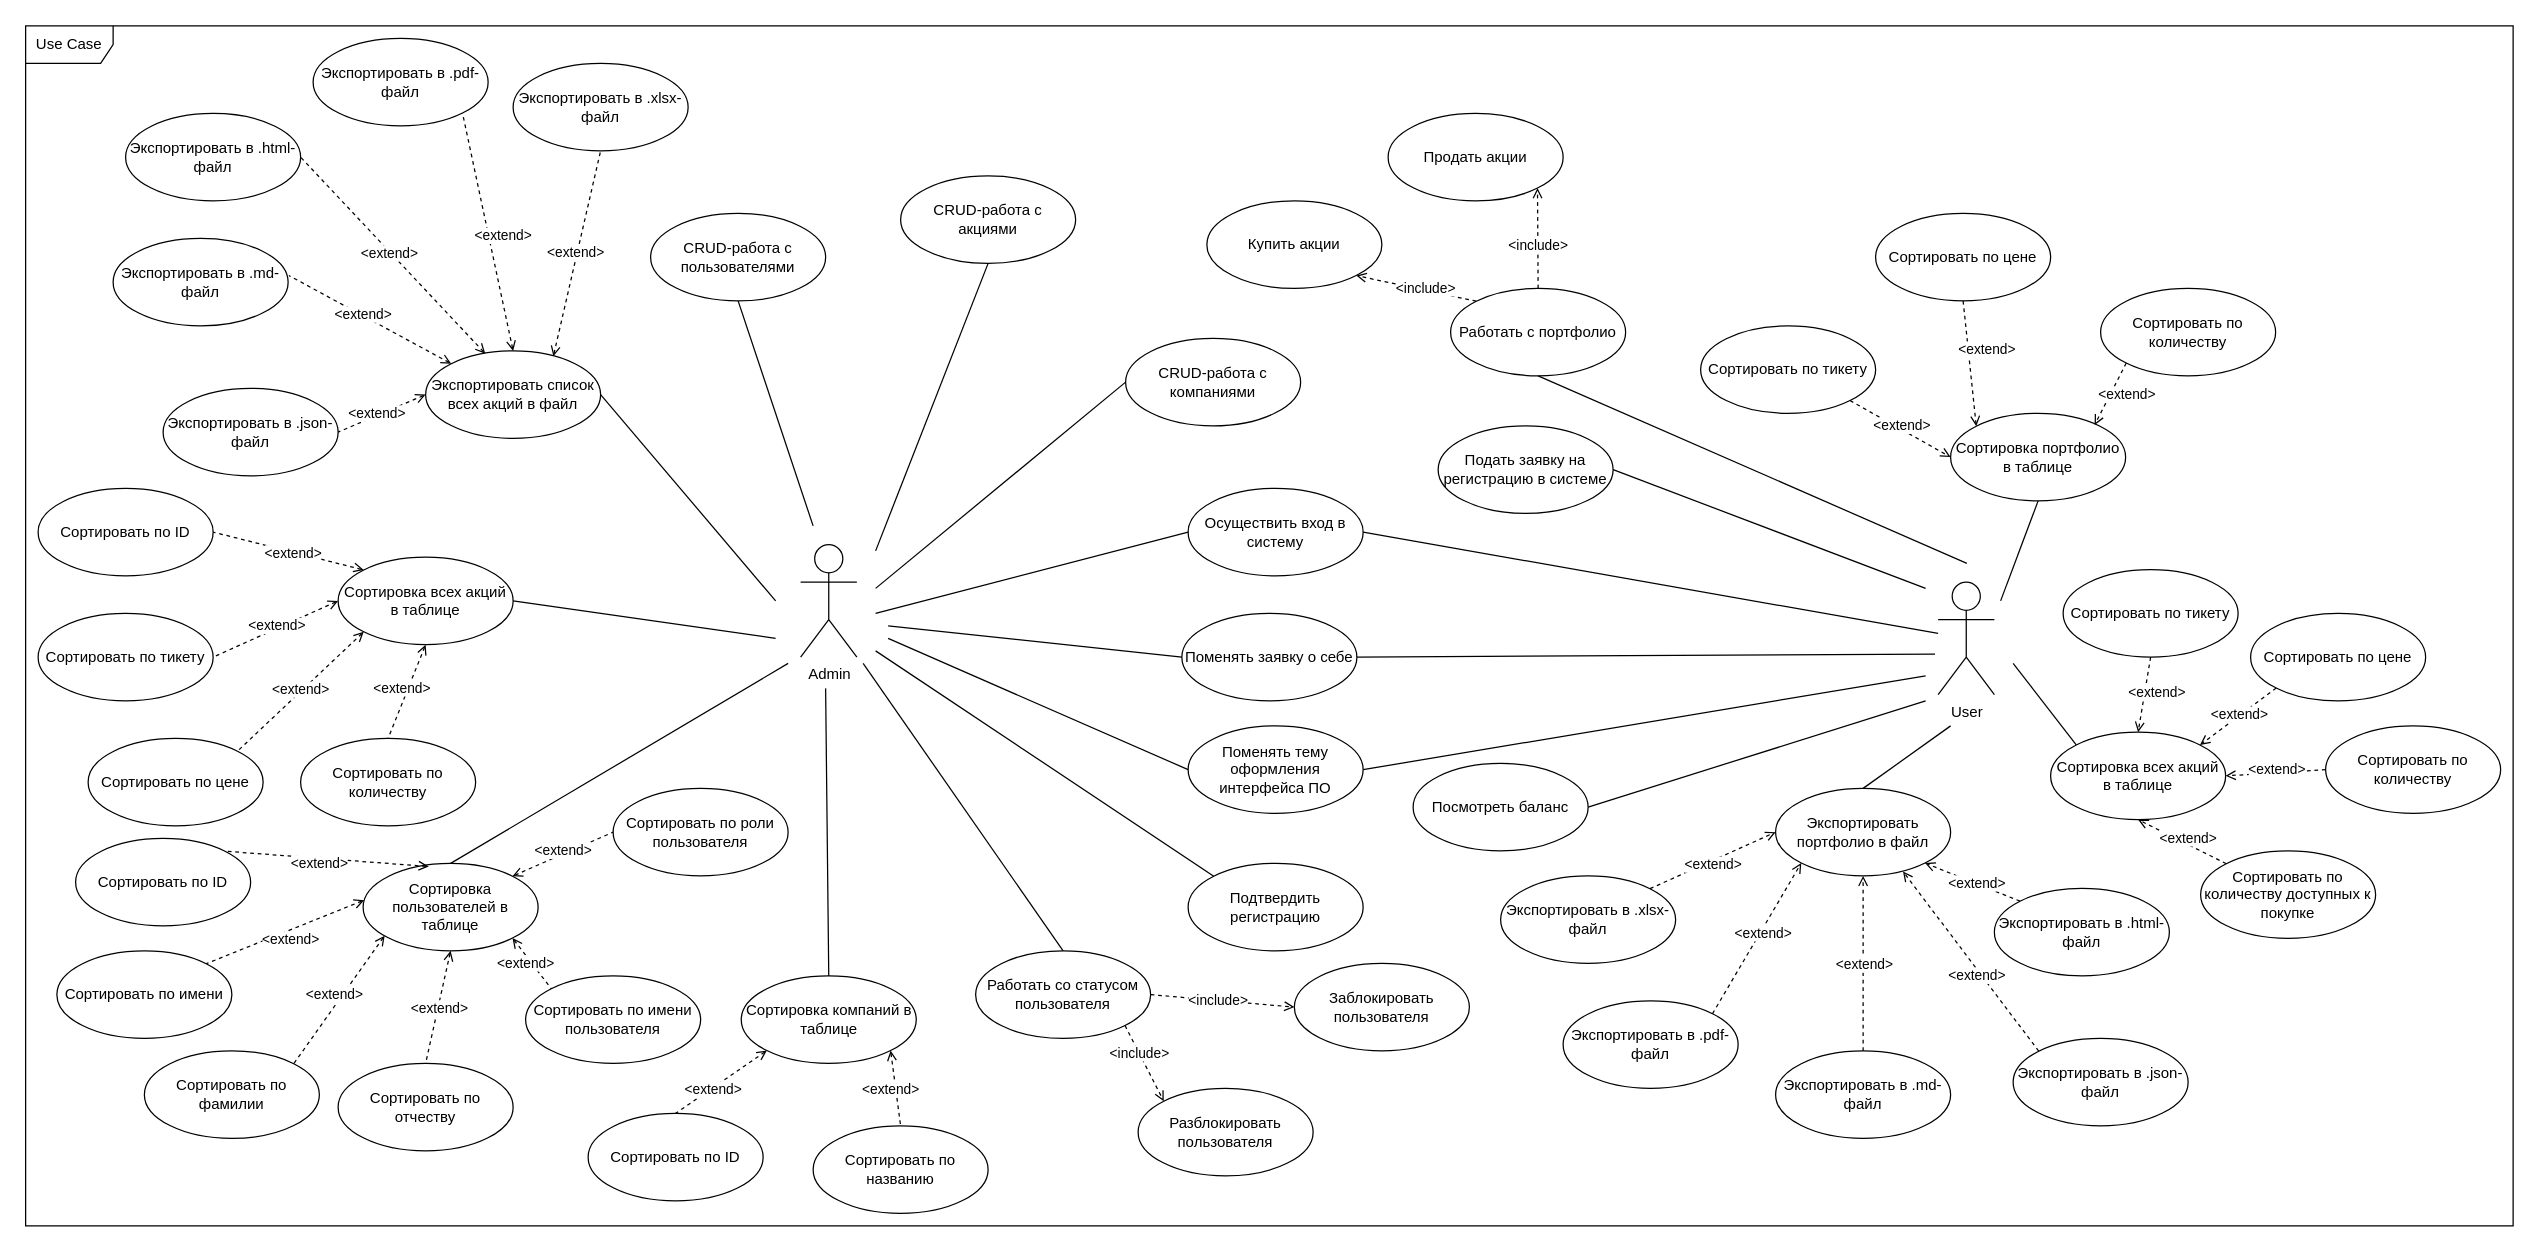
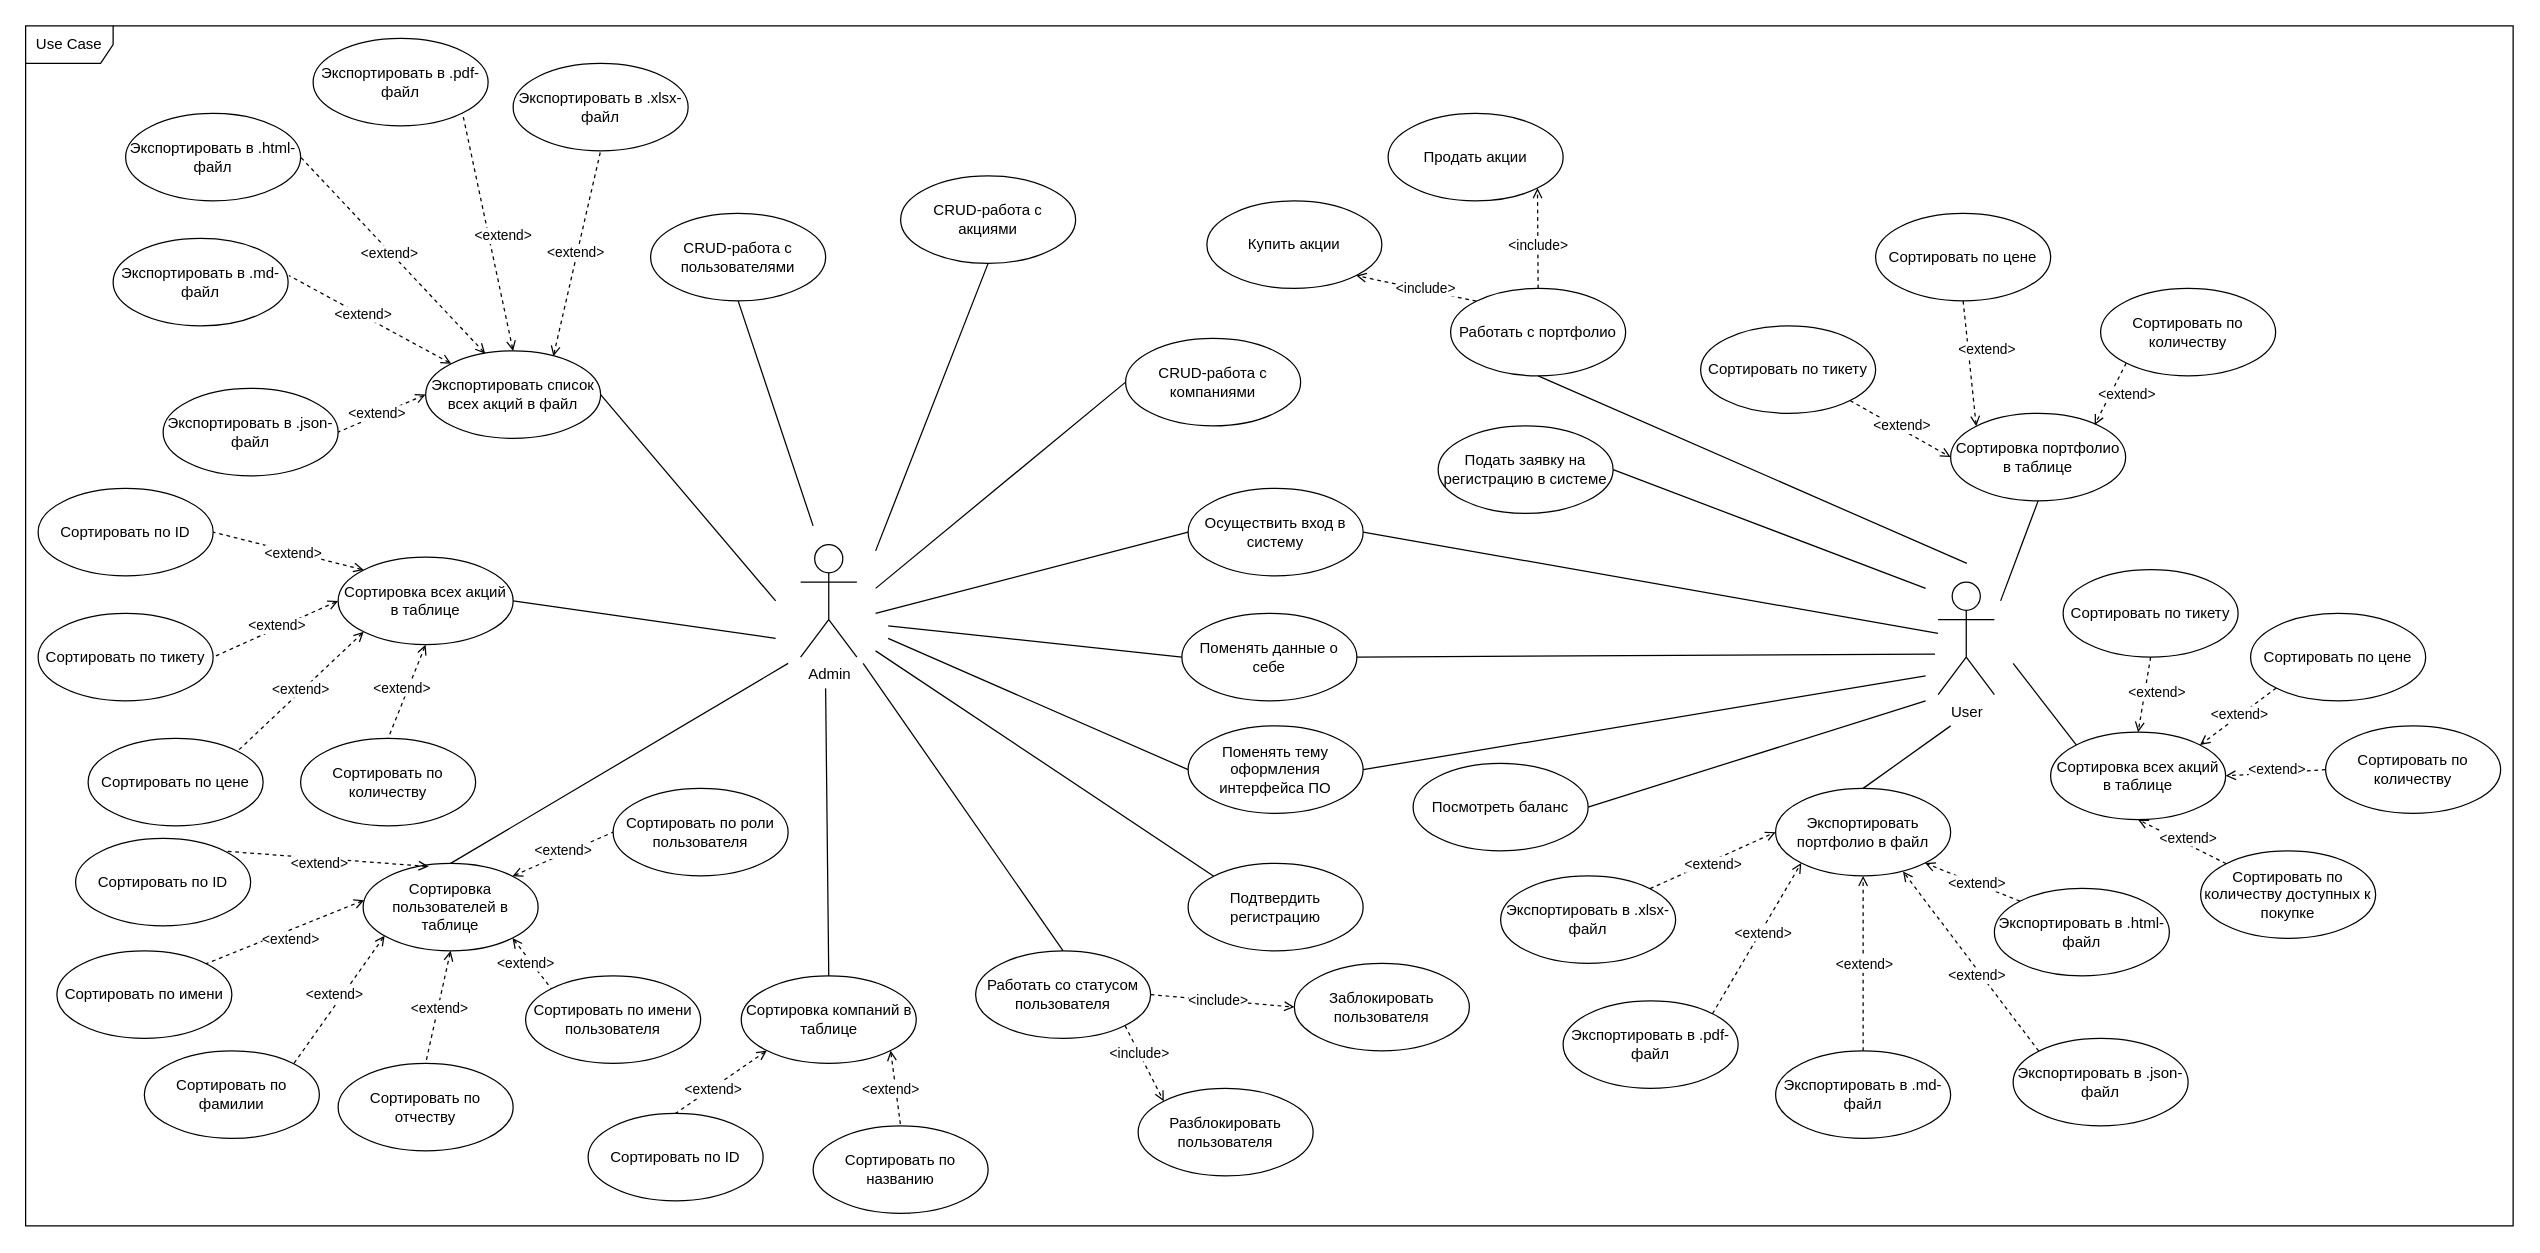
(1269, 657) -> (1269, 657)
